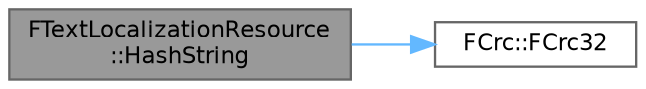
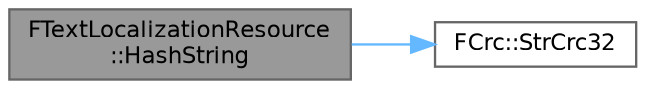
(536, 44) -> (536, 44)
